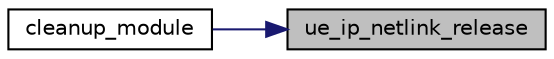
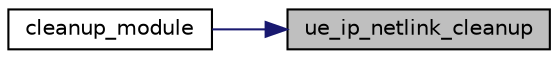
(417, 29) -> (419, 29)
